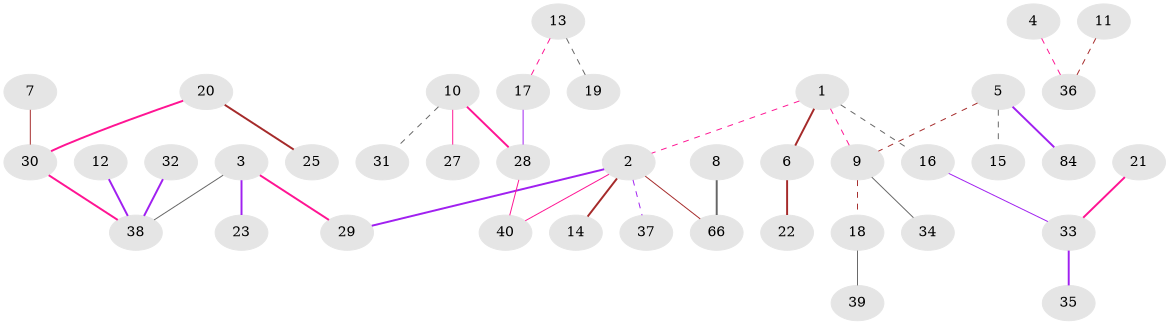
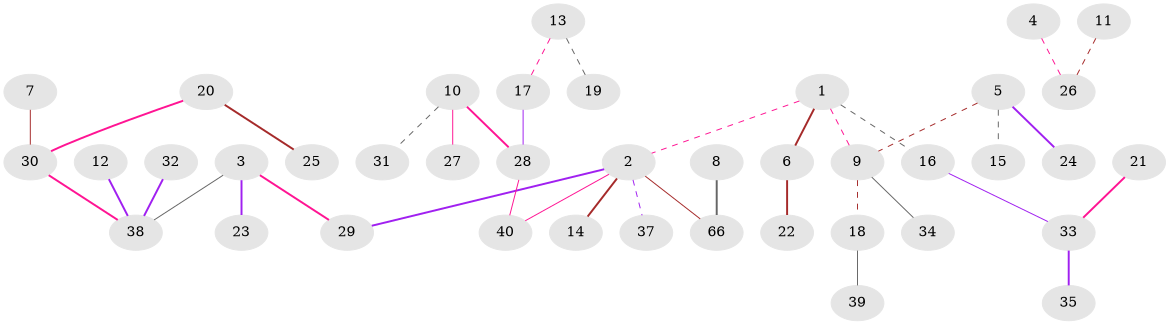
(1069, 92) -> (1069, 92)
(1069, 162) -> (1069, 162)
